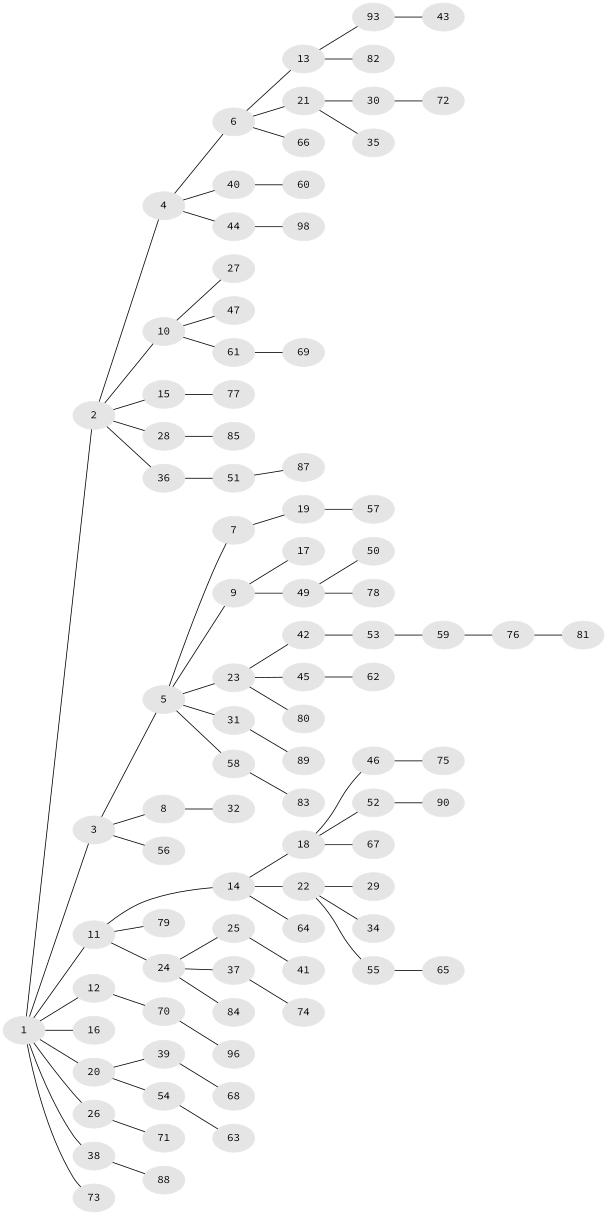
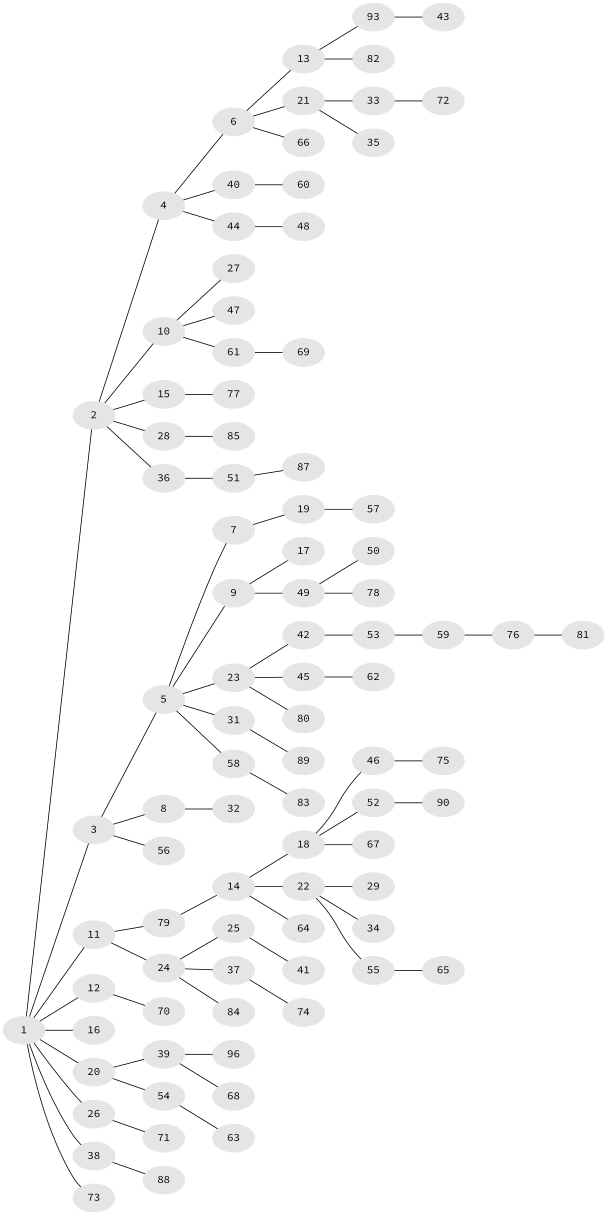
(373, 101) -> (373, 101)
(304, 227) -> (304, 227)
(157, 897) -> (199, 905)
(199, 1033) -> (199, 1054)
